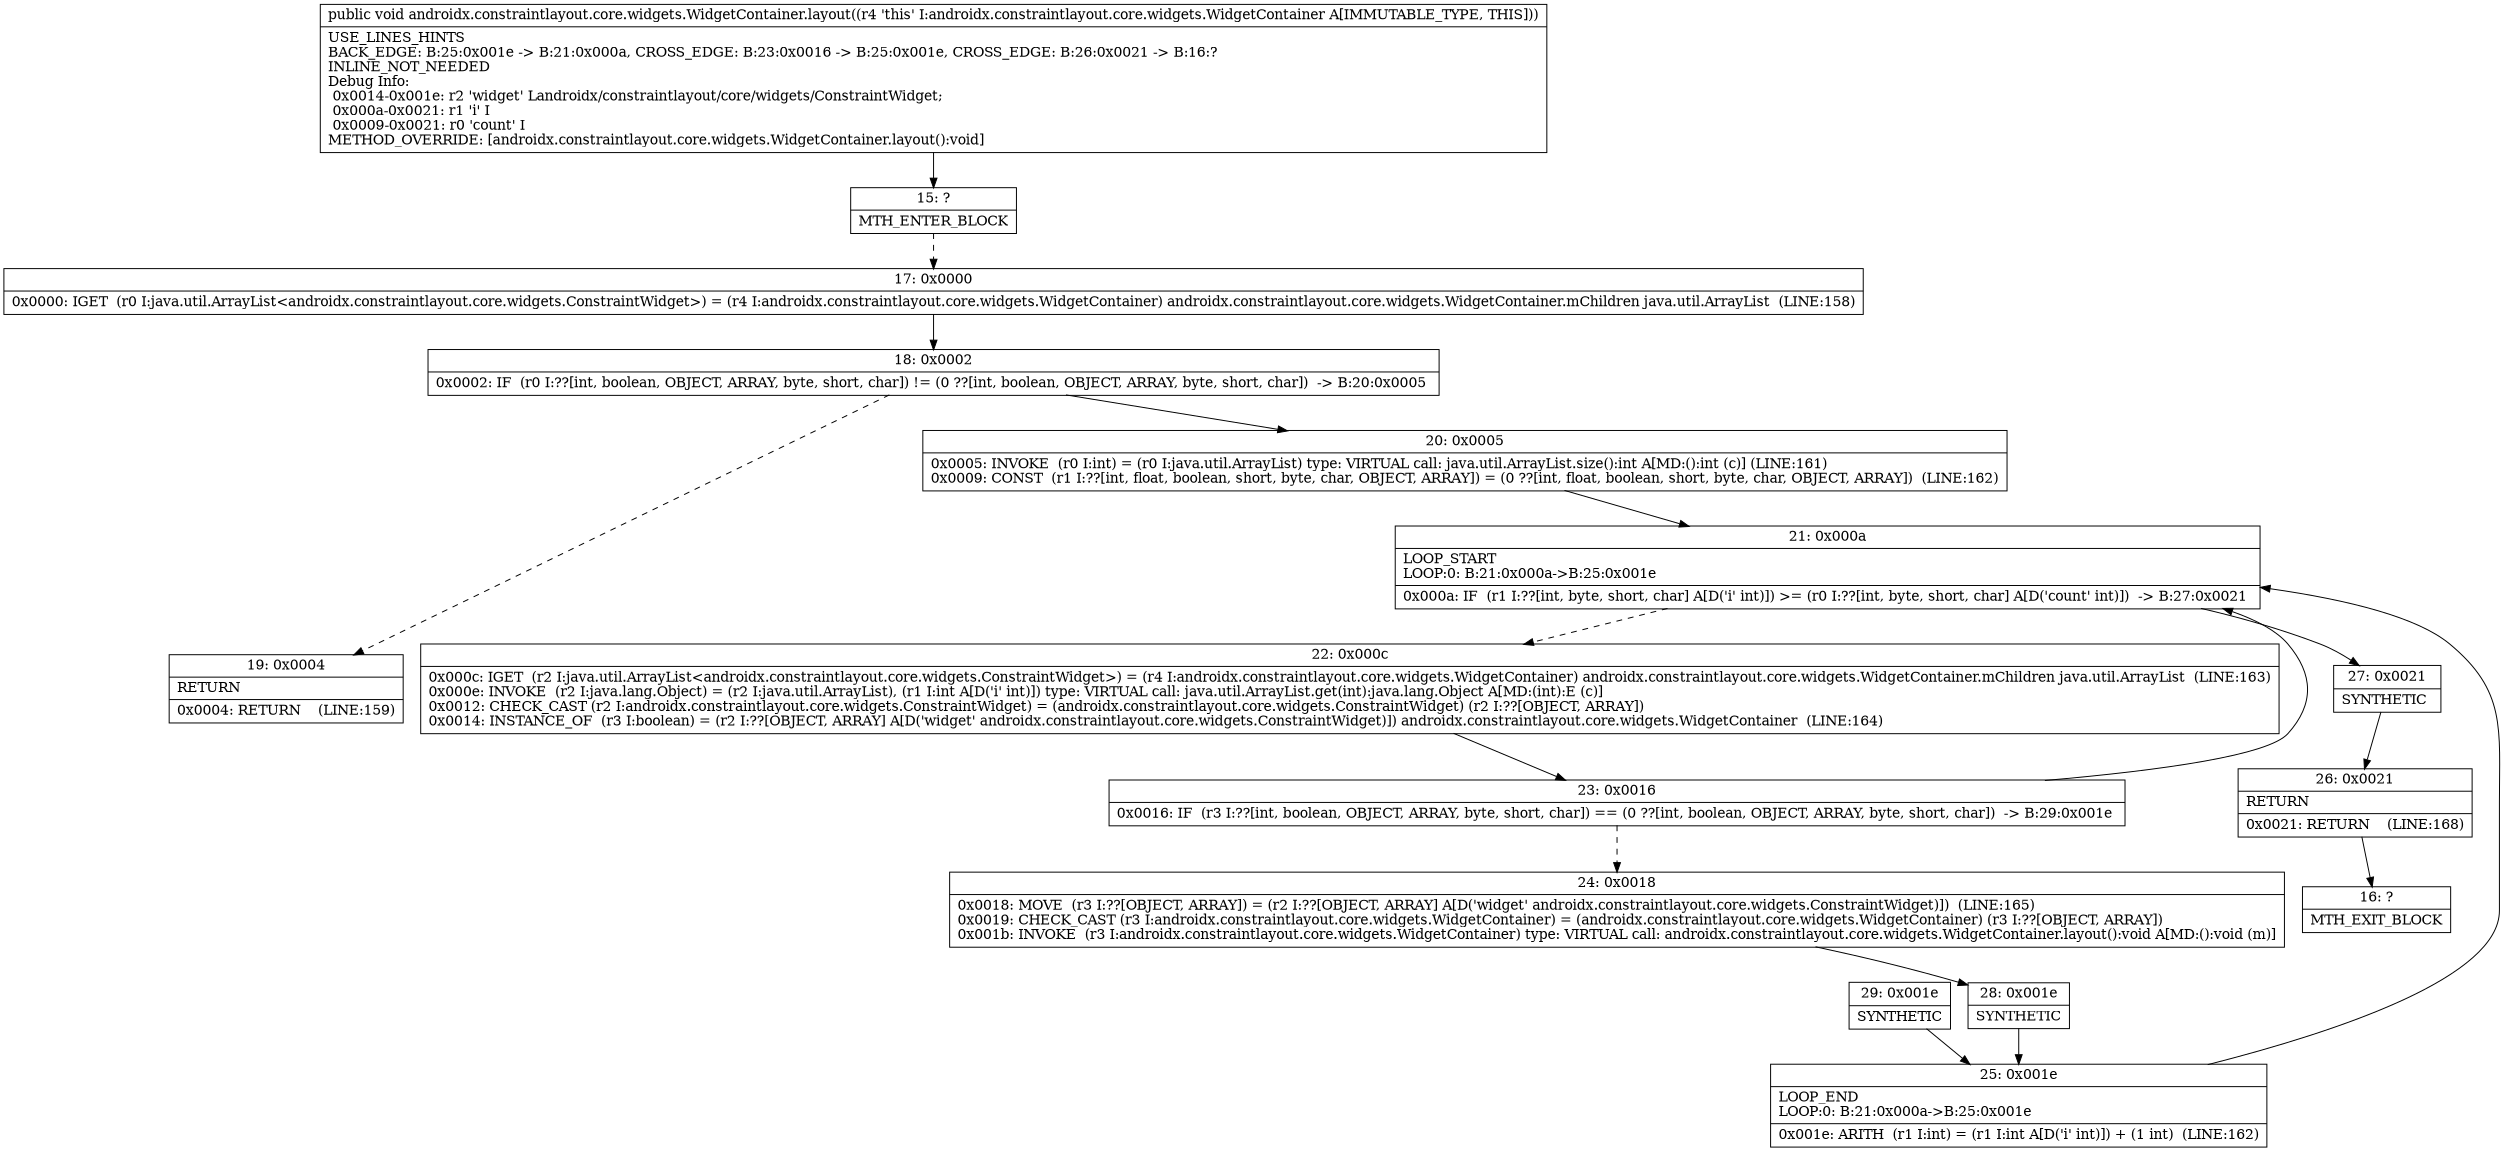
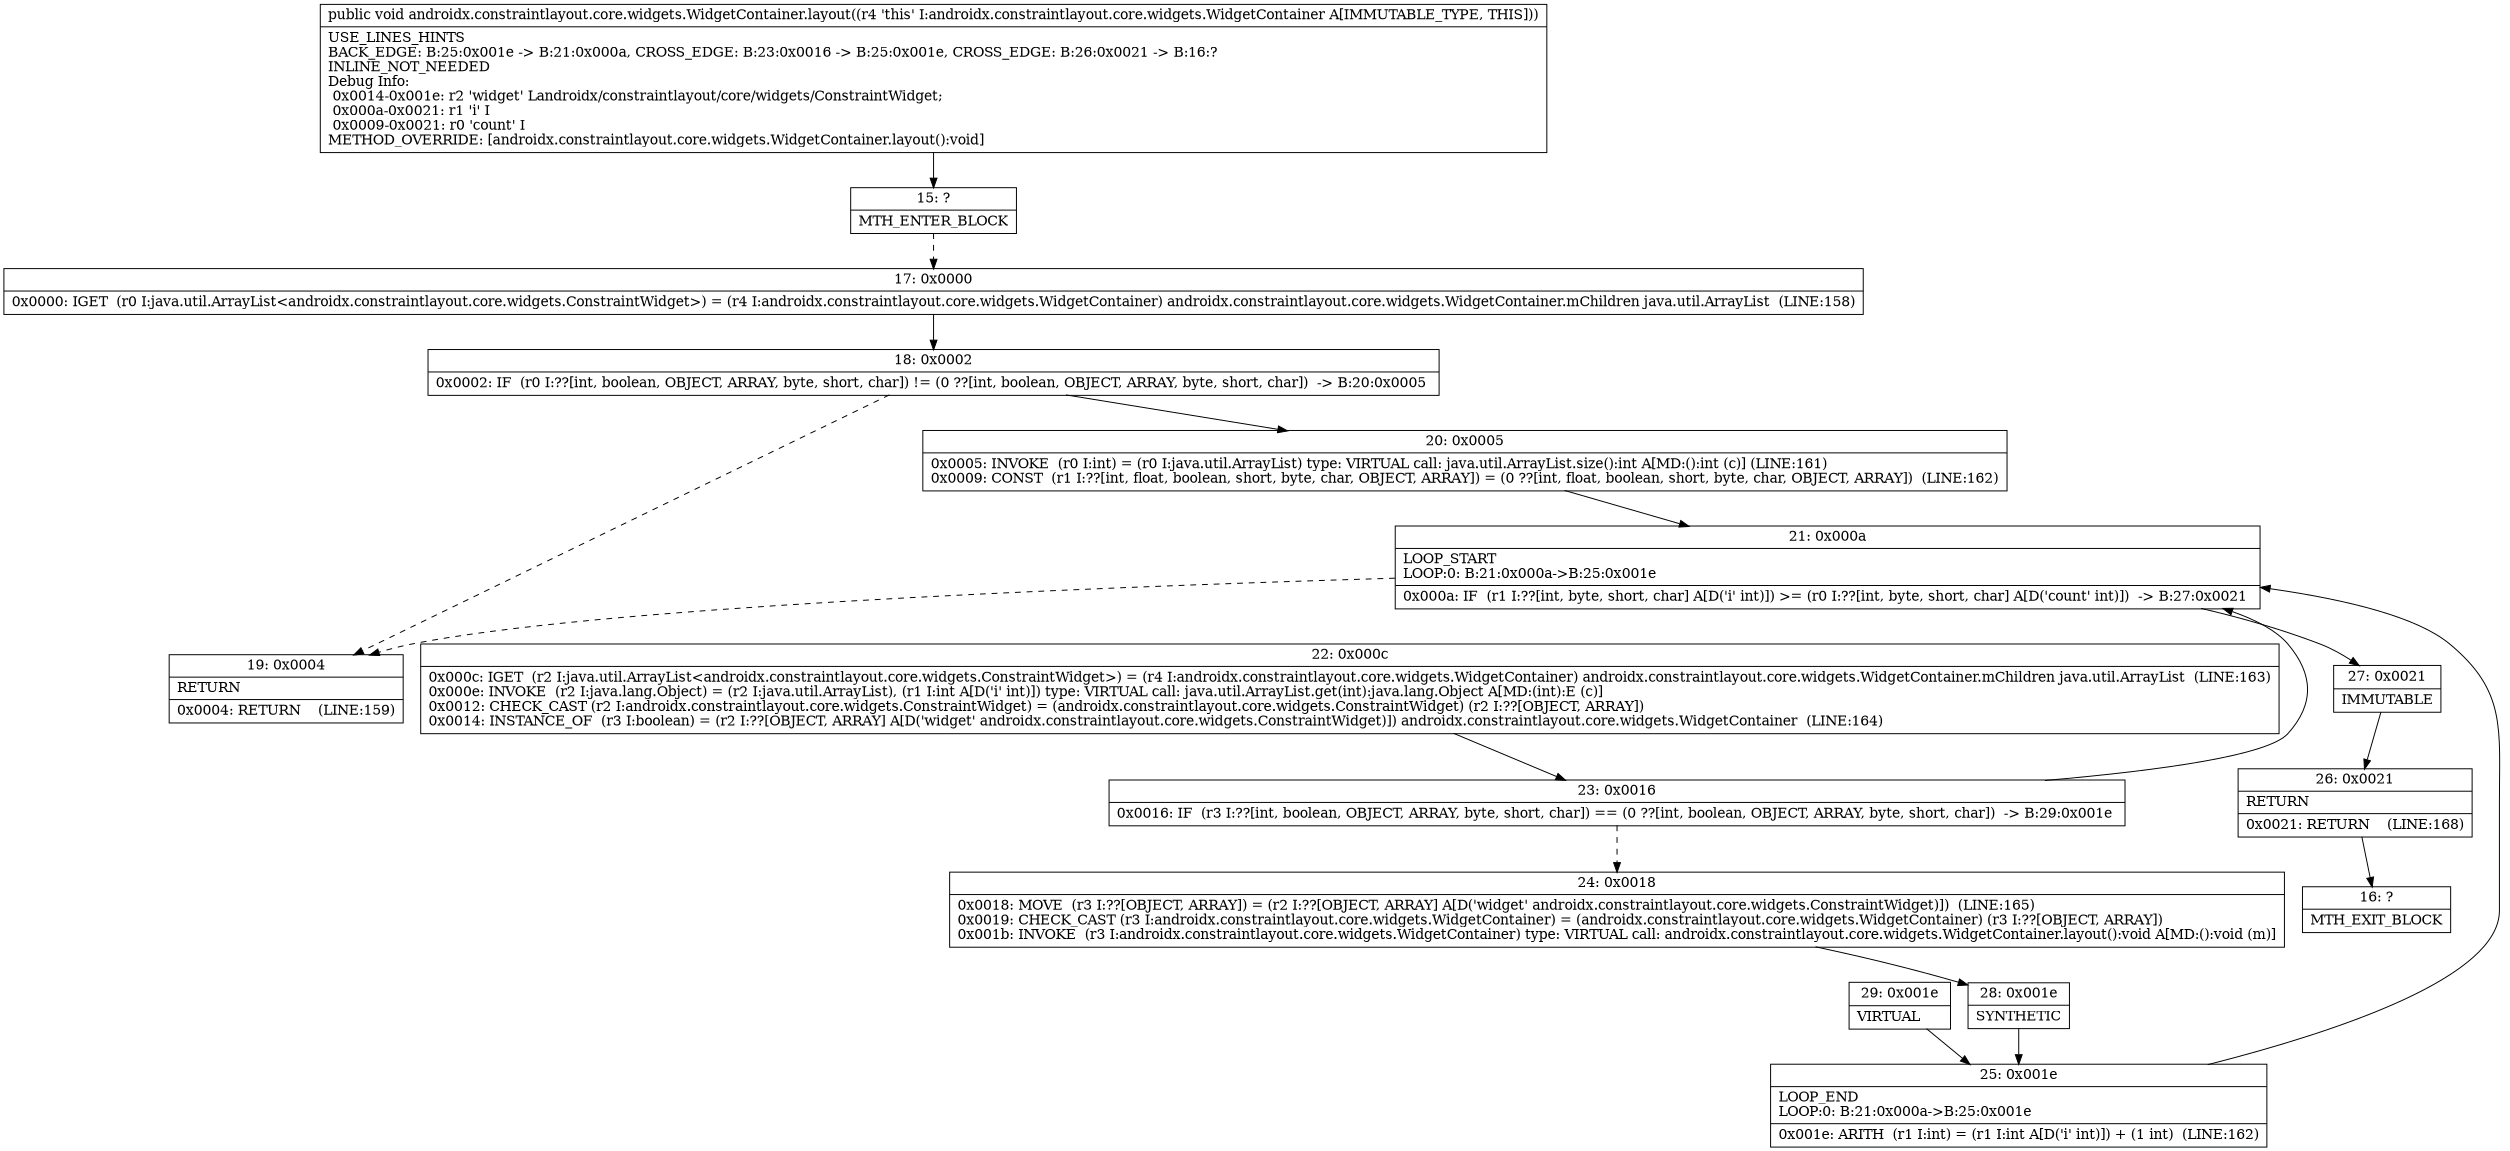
(1600, 625) -> (886, 599)
(2384, 700) -> (2387, 700)
(1900, 1017) -> (1889, 1017)
